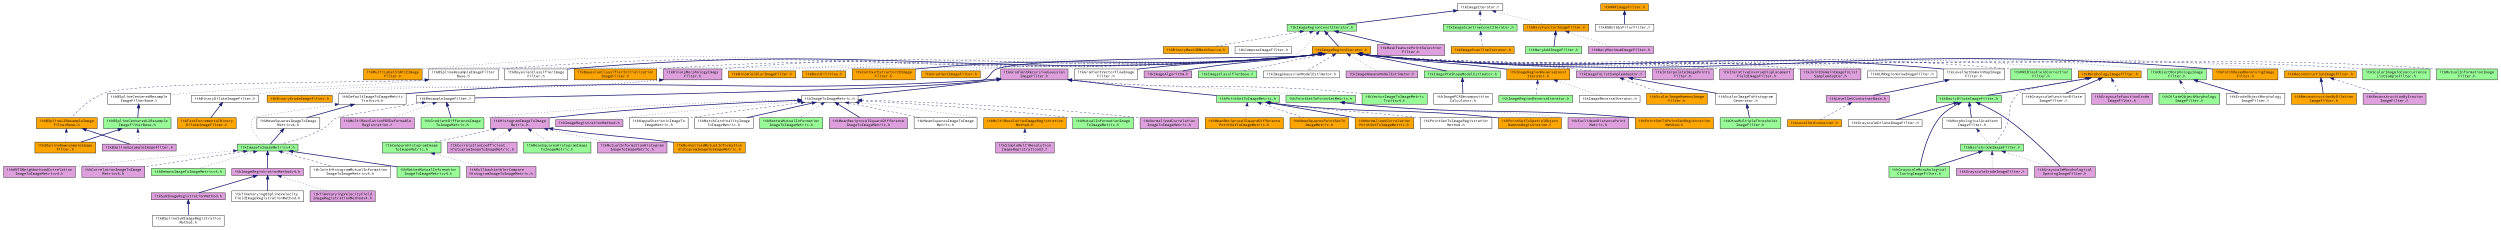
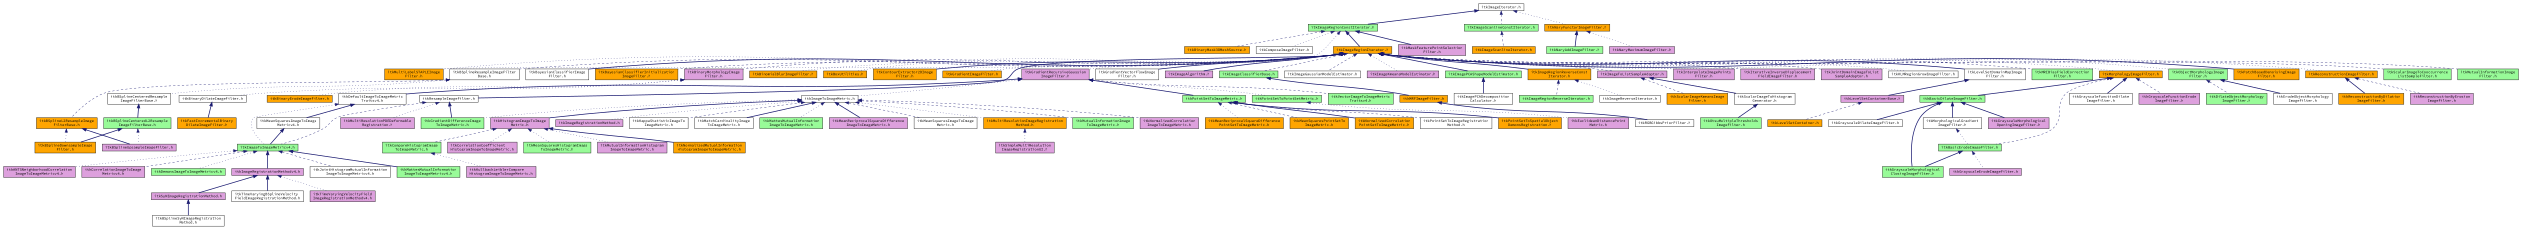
none -> (1340, 86)
(928, 88) -> (938, 88)
(1674, 123) -> none
(2027, 159) -> none
